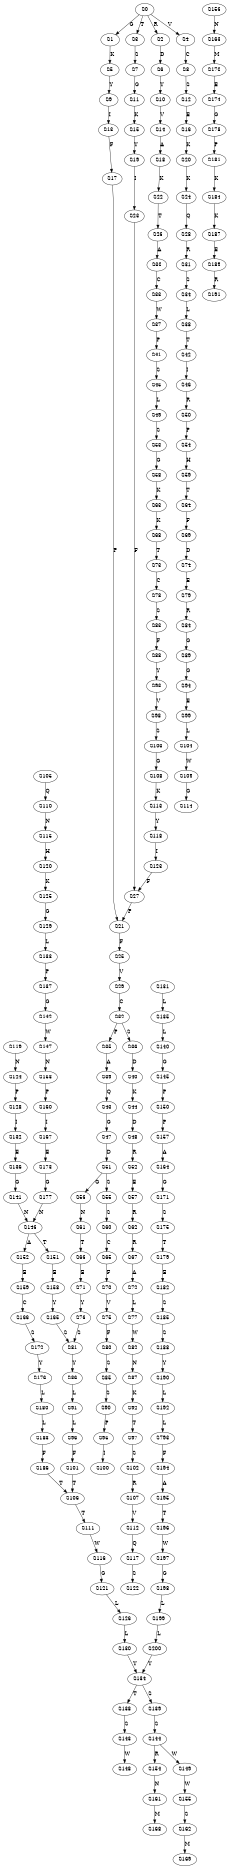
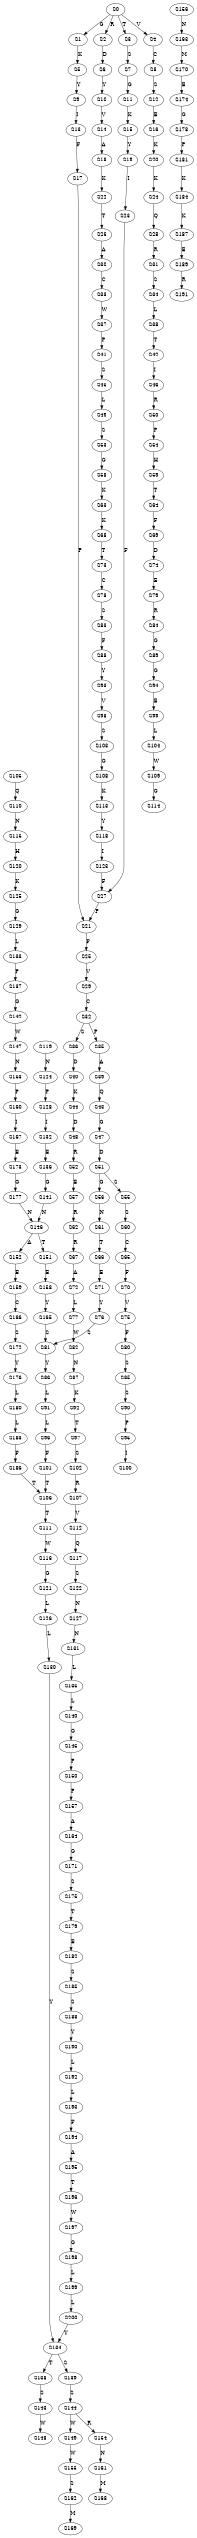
(163, 1438) -> (71, 2108)
none -> (76, 1619)
